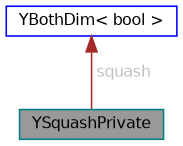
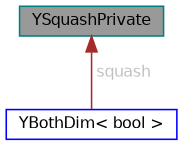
(92, 81) -> (92, 81)
